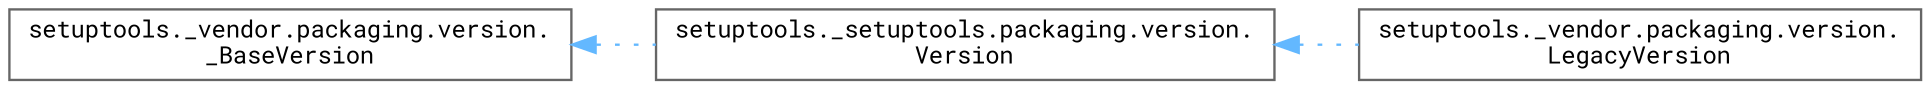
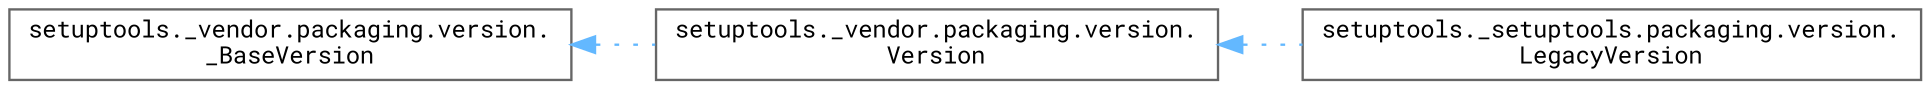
(965, 45) -> (937, 45)
(1640, 45) -> (1612, 45)
